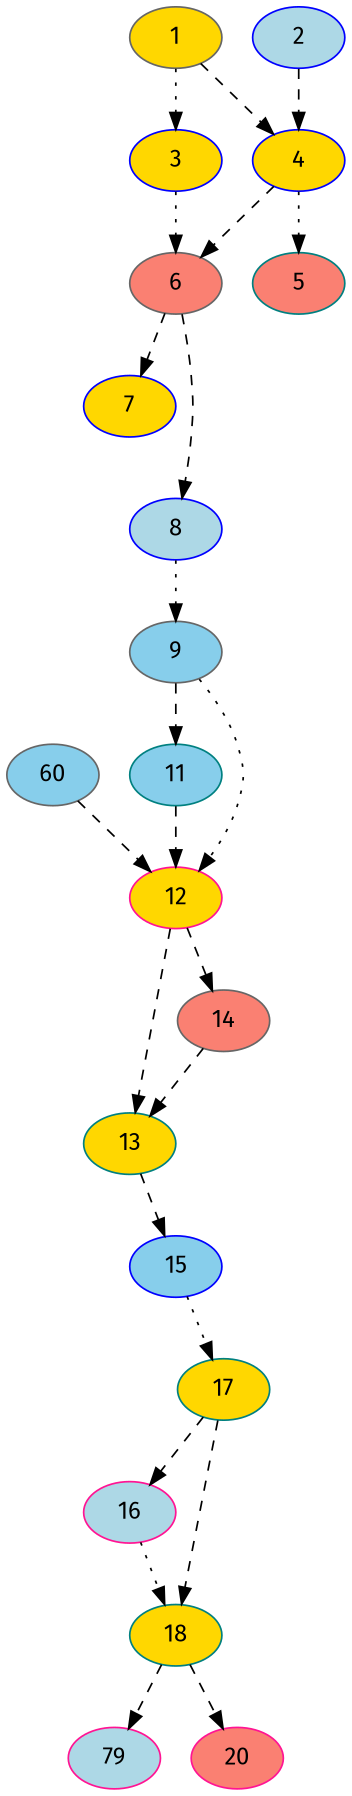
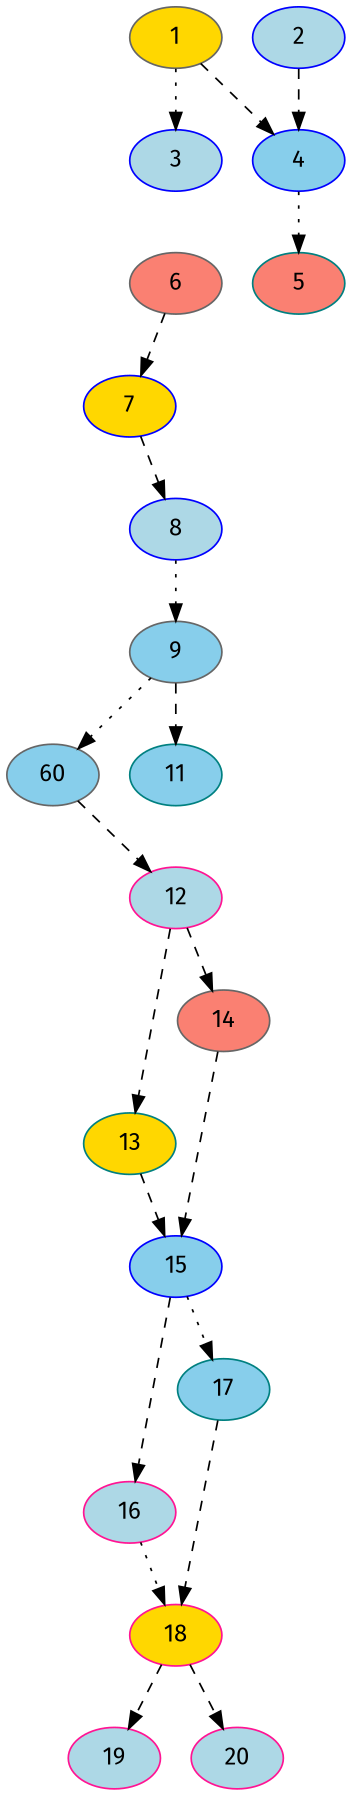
(176, 160) -> (176, 160)
(299, 160) -> (299, 160)
(176, 214) -> none
(244, 216) -> none
(193, 398) -> (150, 459)
(243, 766) -> (121, 707)
(176, 828) -> none
(176, 898) -> (176, 898)
(182, 1075) -> (201, 1135)
(224, 1389) -> (224, 1389)
(182, 1444) -> (154, 1381)
(176, 1635) -> (176, 1635)
(114, 1758) -> (114, 1758)
(237, 1758) -> (237, 1758)
